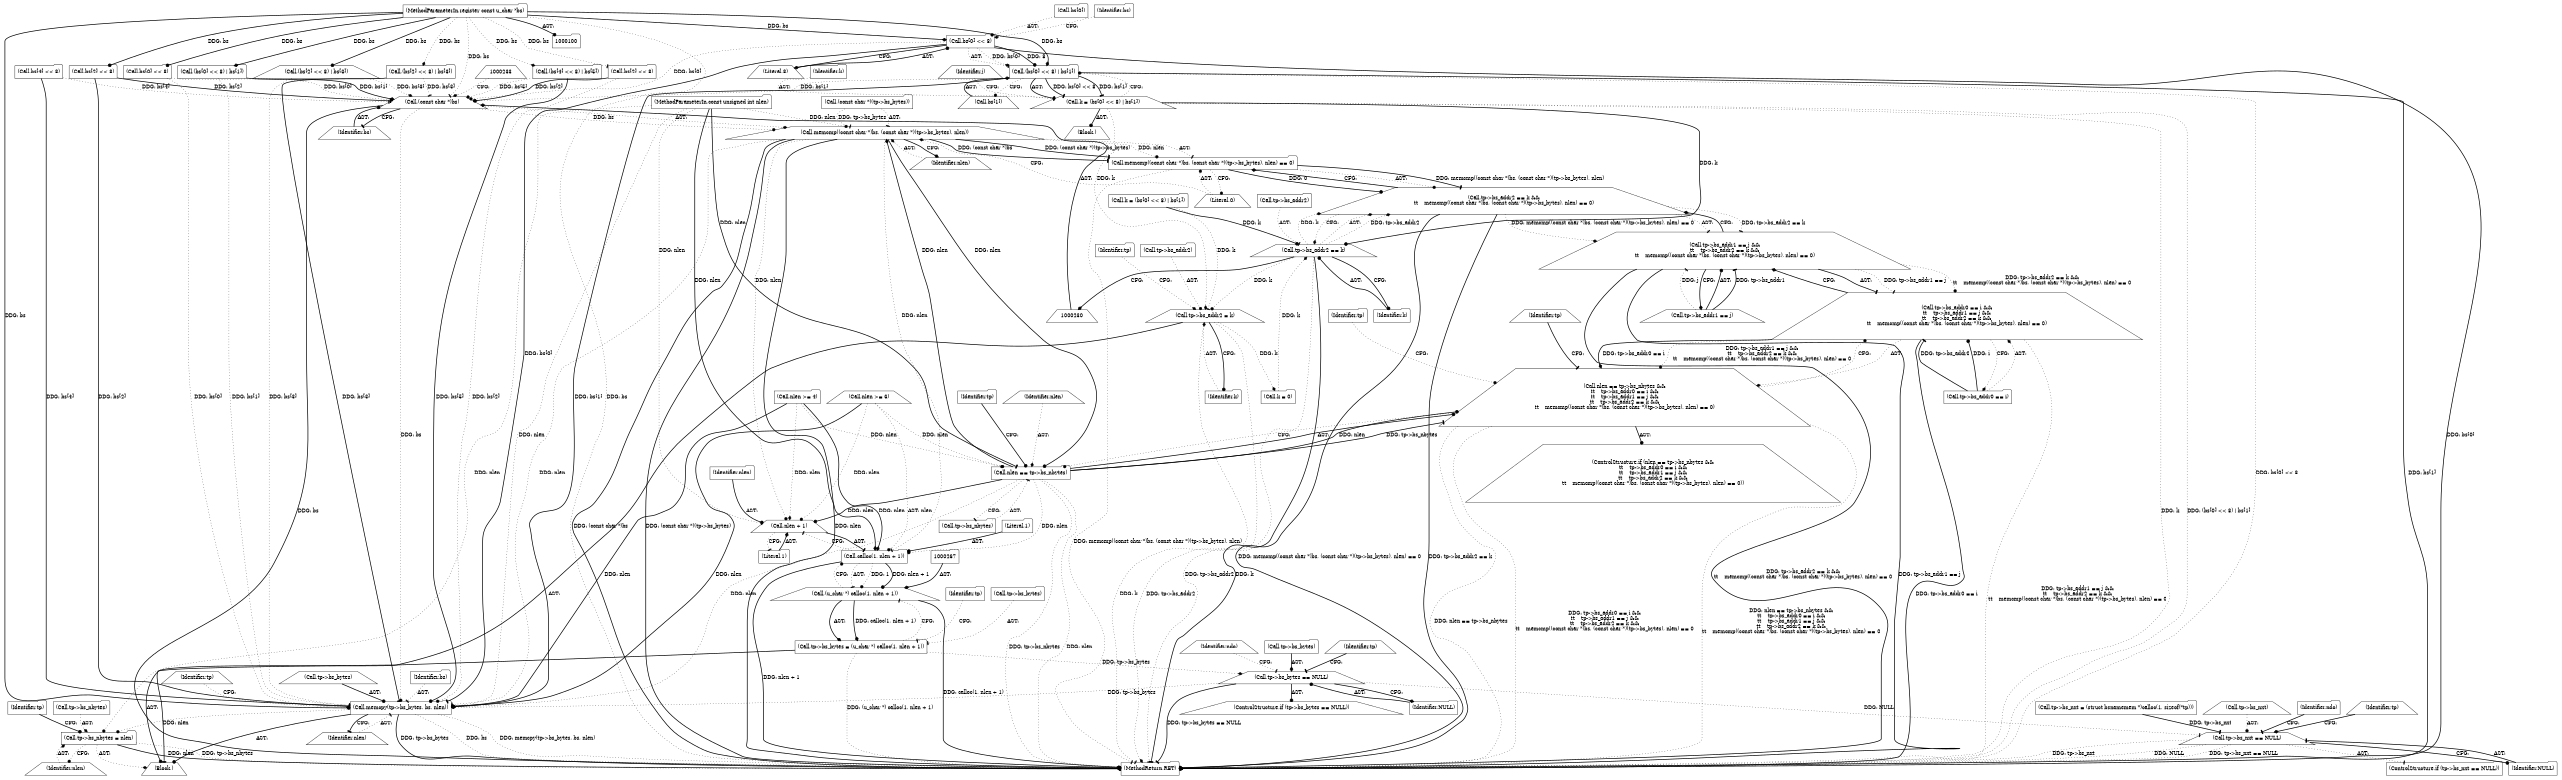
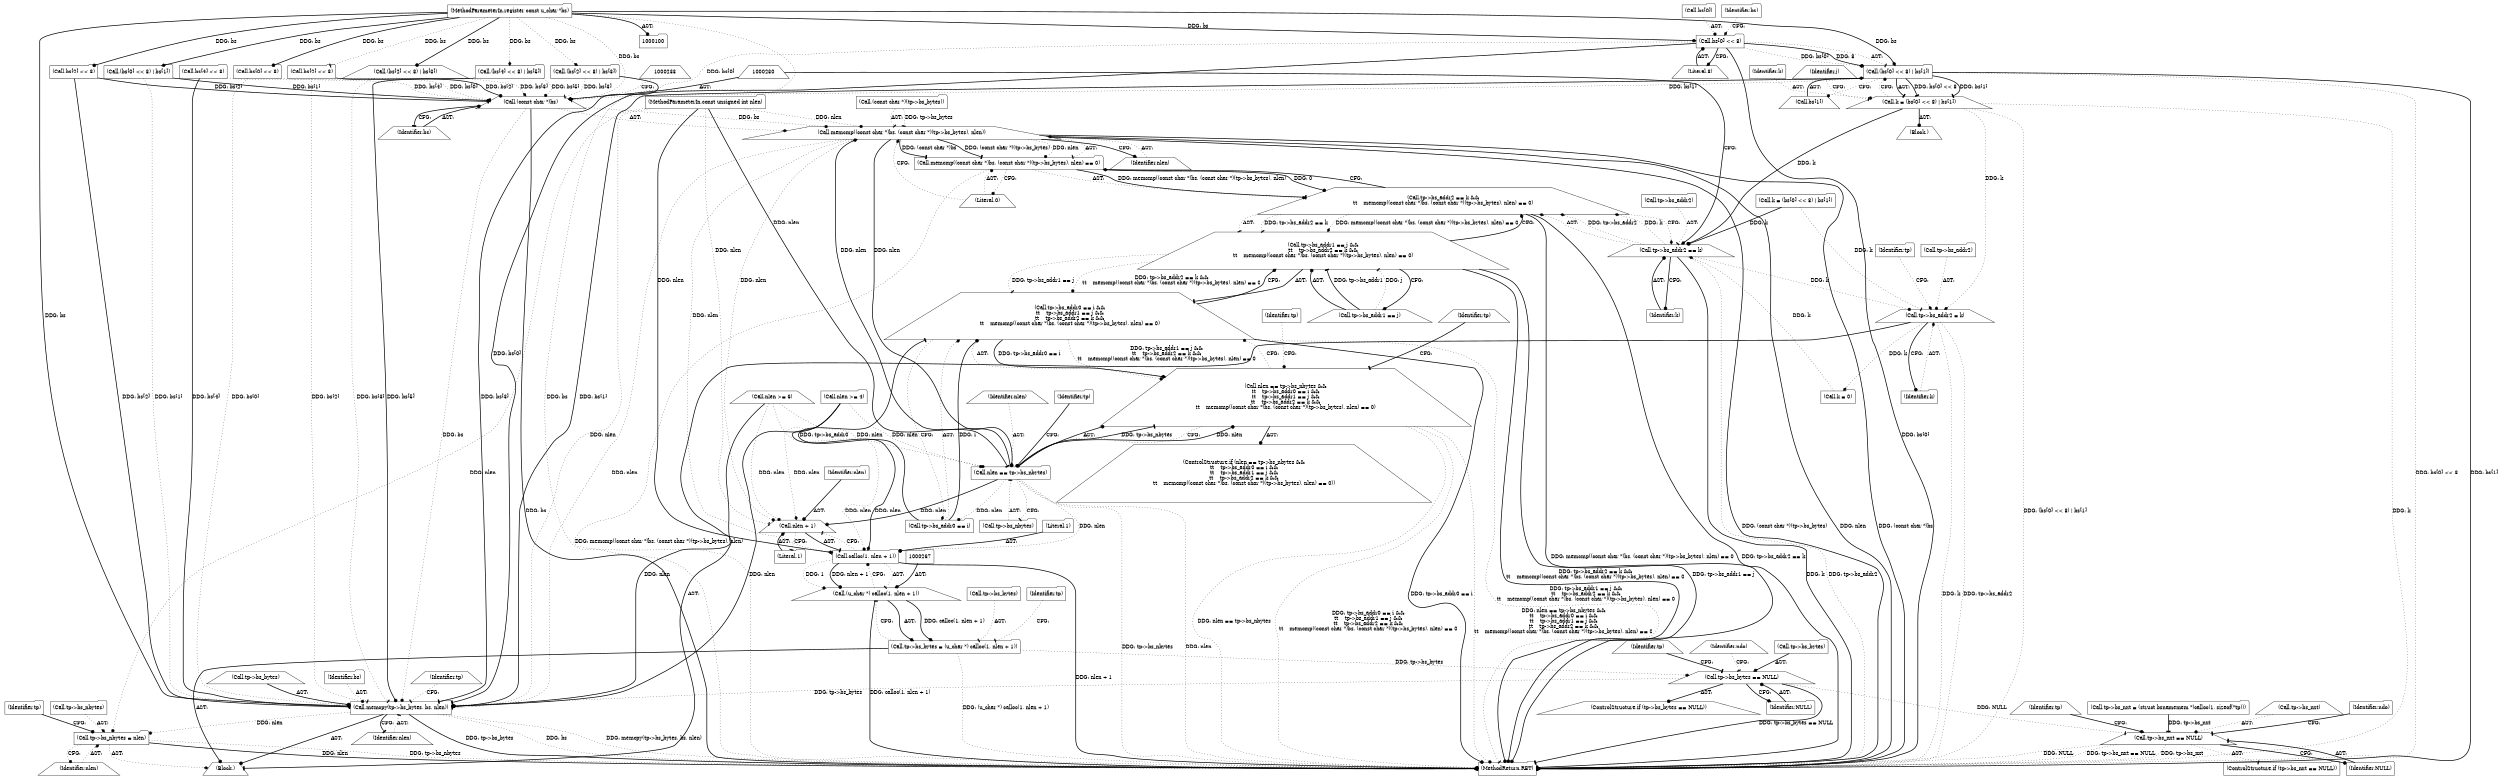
(1183, 271) -> (1330, 74)
(920, 511) -> (858, 511)
(723, 594) -> (985, 502)
